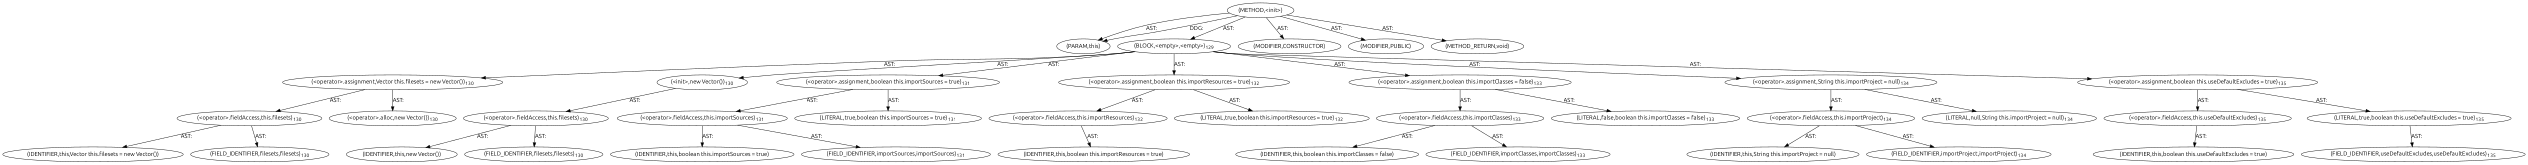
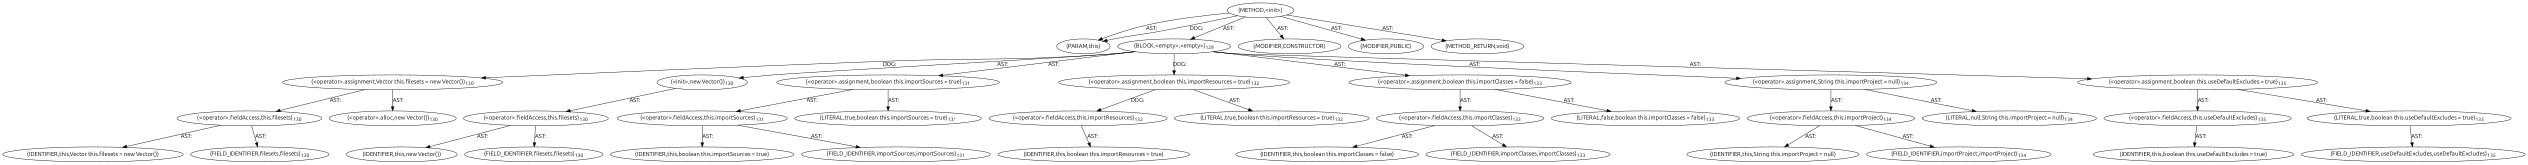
(890, 64) -> (890, 64)
(1180, 64) -> (1180, 64)
(1138, 100) -> (1138, 100)
